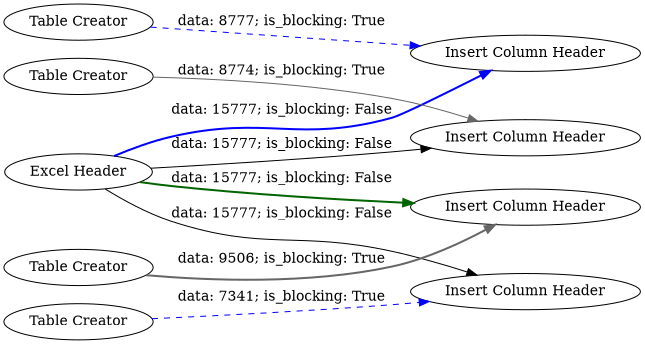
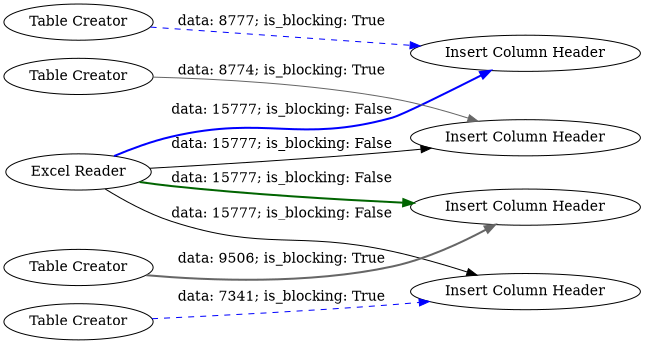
(79, 172) -> (79, 172)
